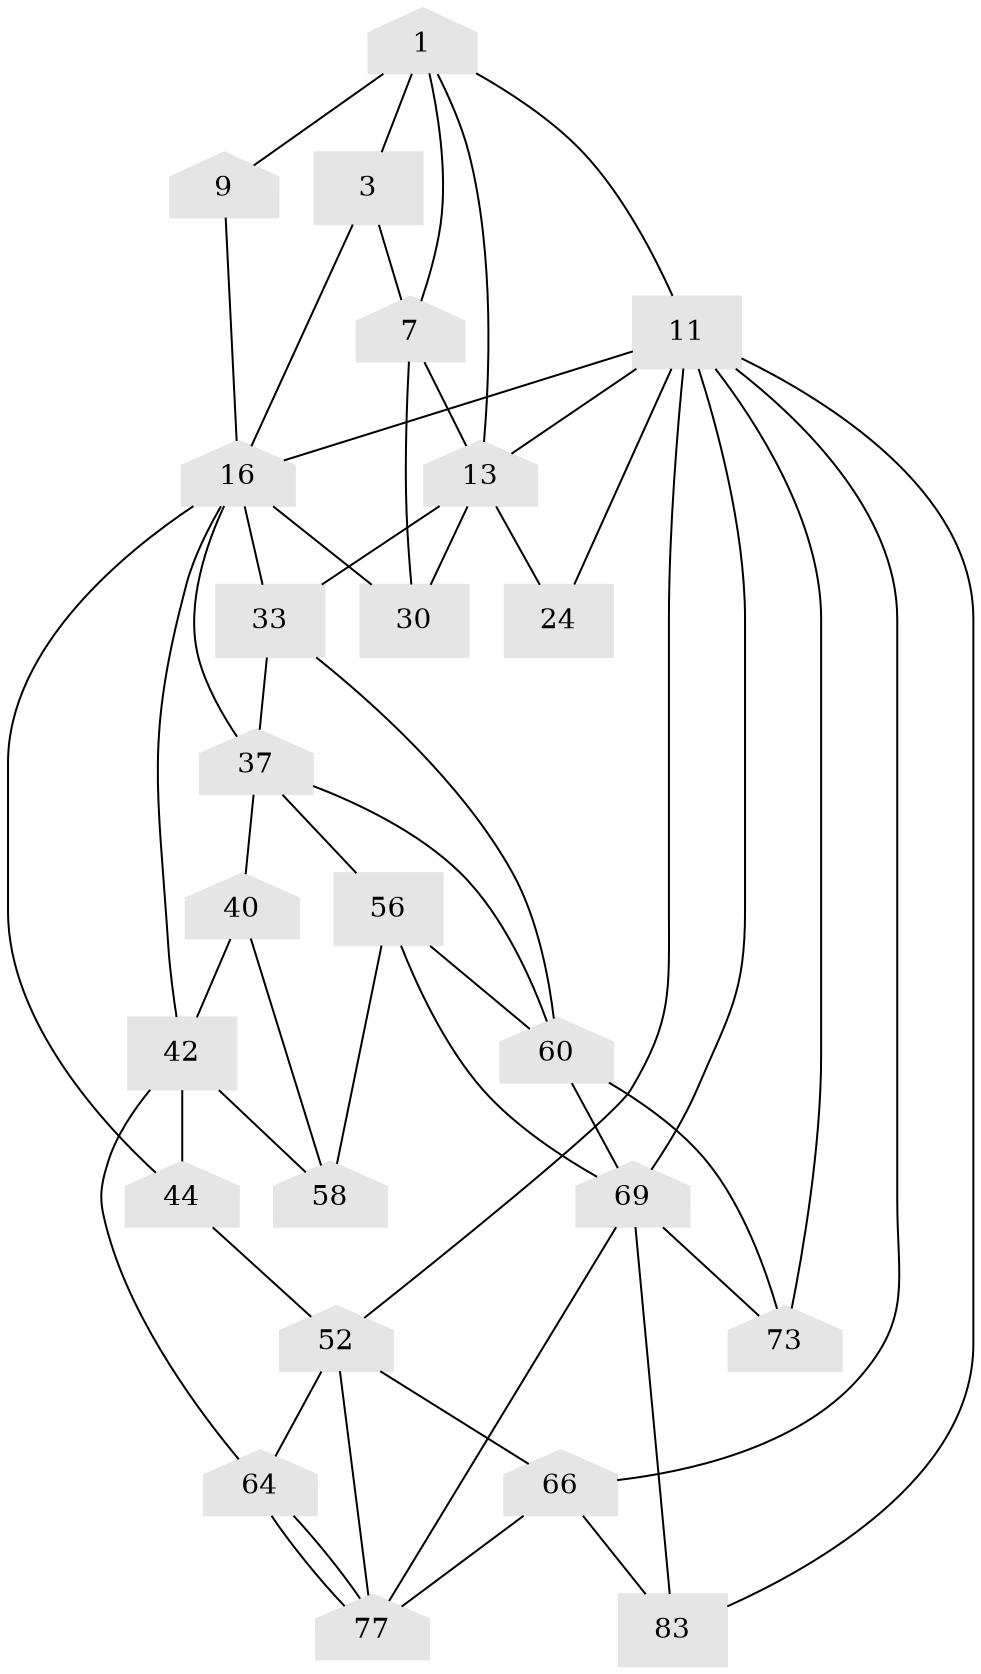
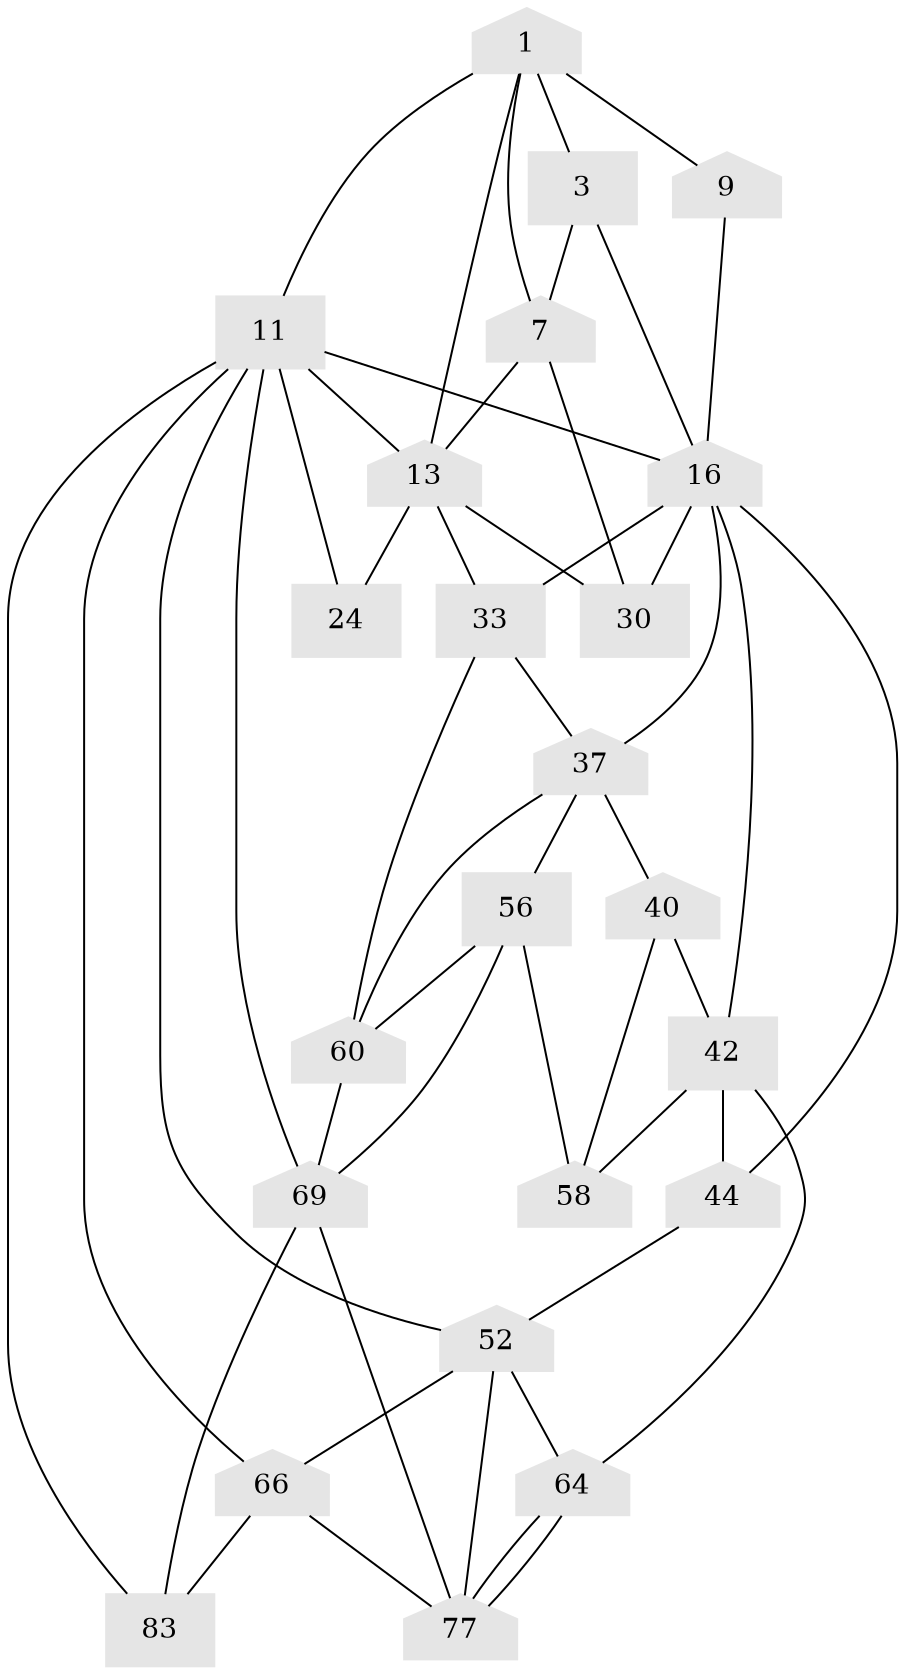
(785, 1342) -> none
